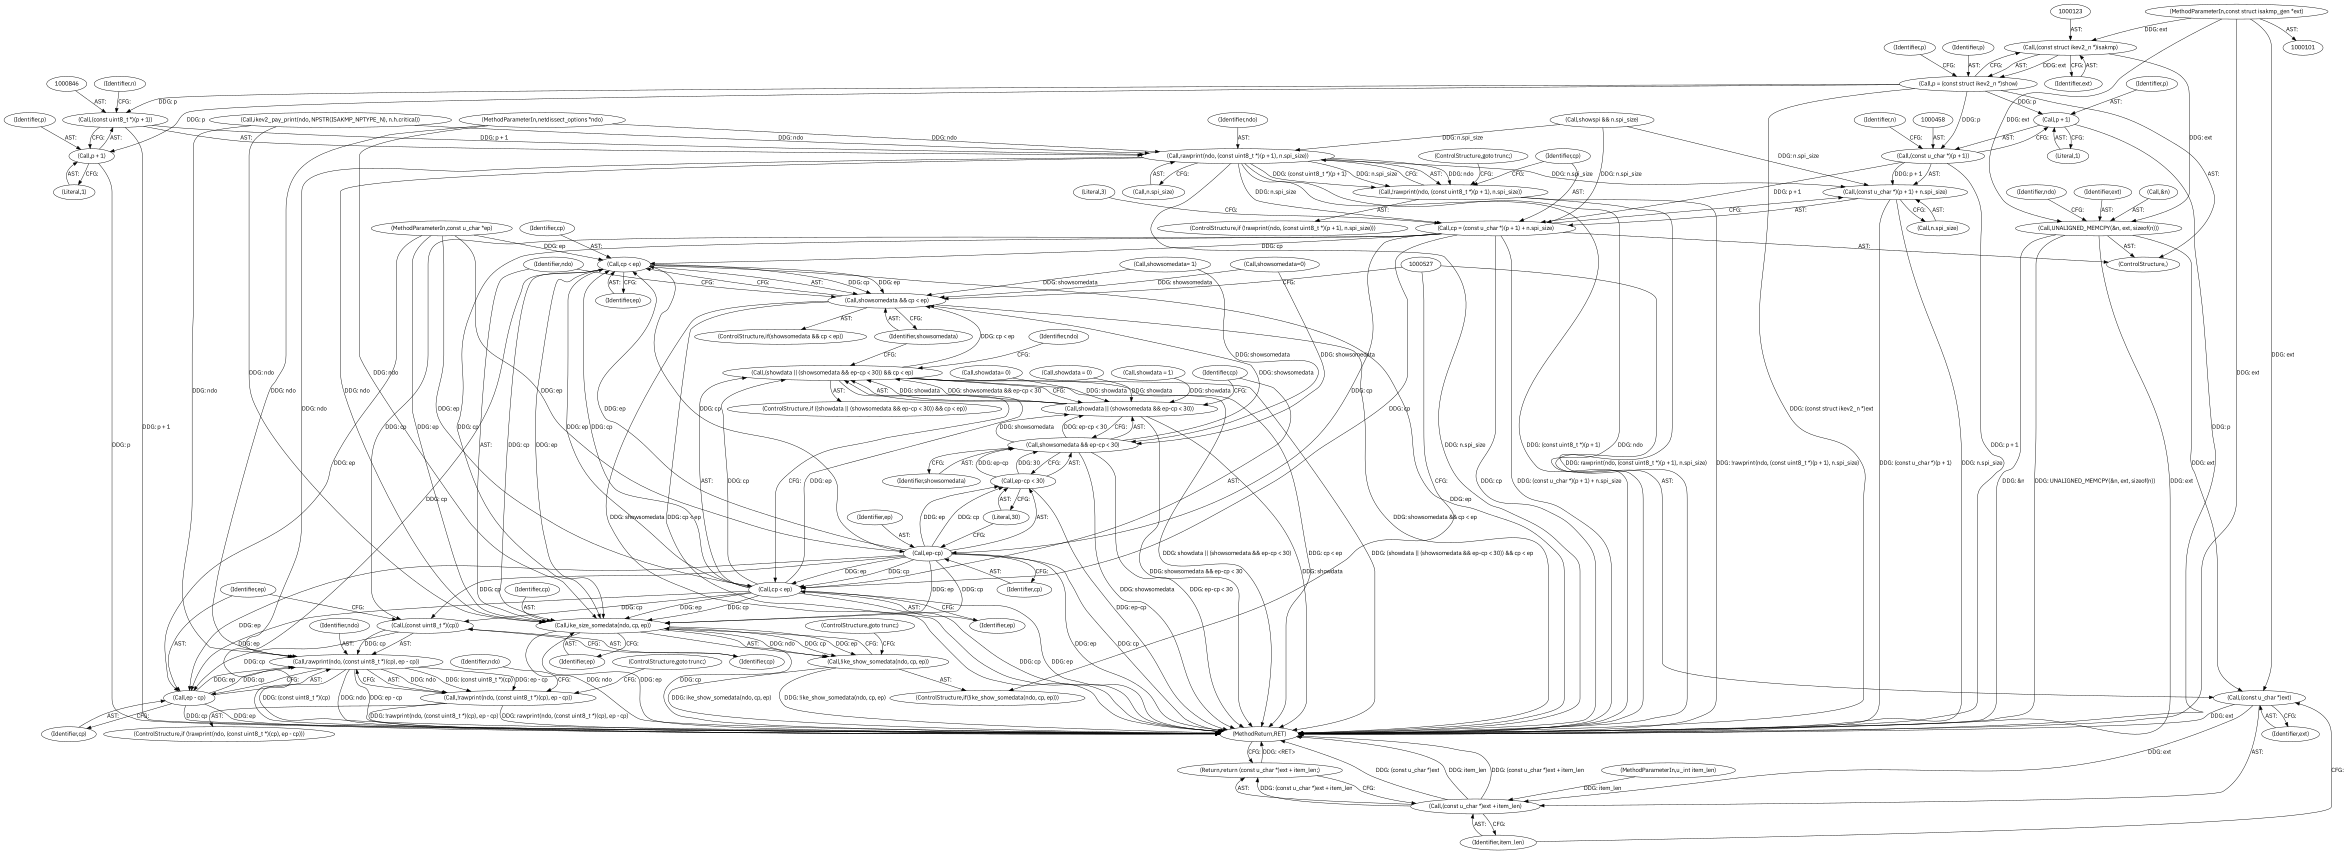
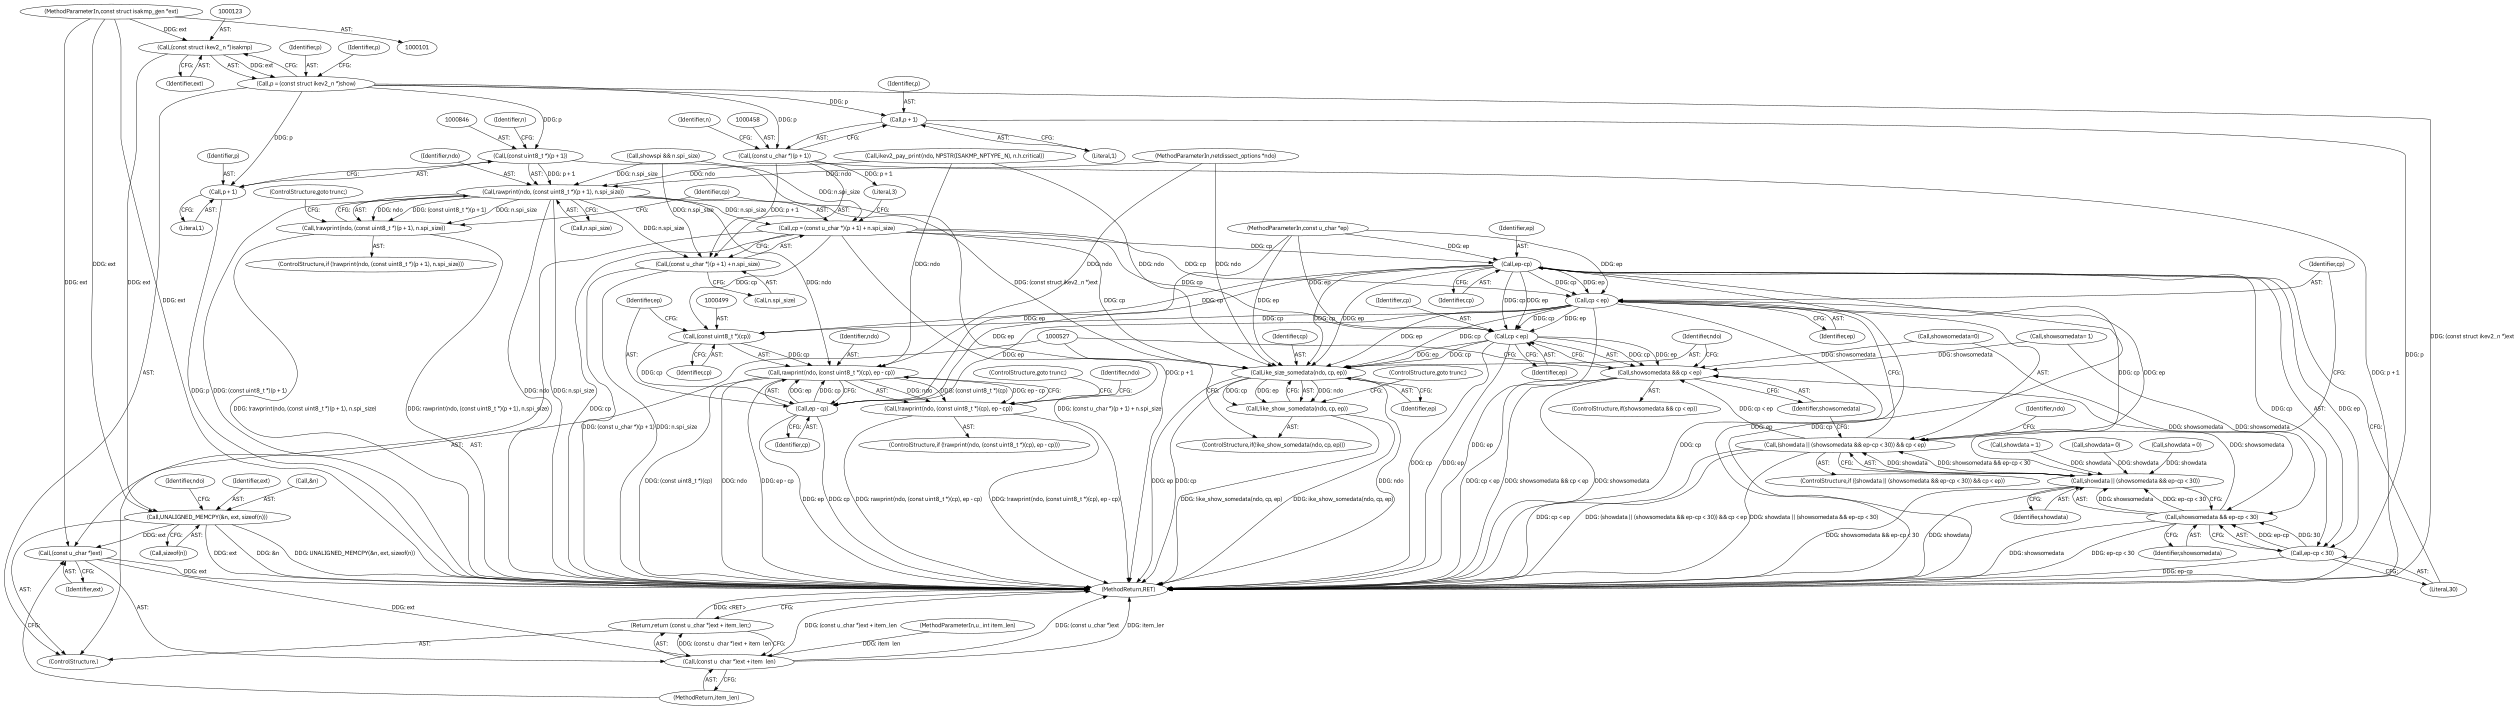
(1724, 194) -> (844, 168)
none -> (716, 301)
(357, 391) -> (1056, 283)
none -> (2041, 517)
none -> (169, 554)
none -> (368, 645)
(1498, 843) -> (707, 698)
